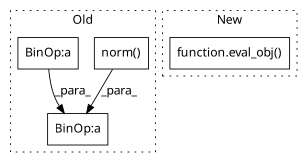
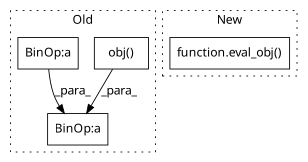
(121, 53) -> (121, 53)
